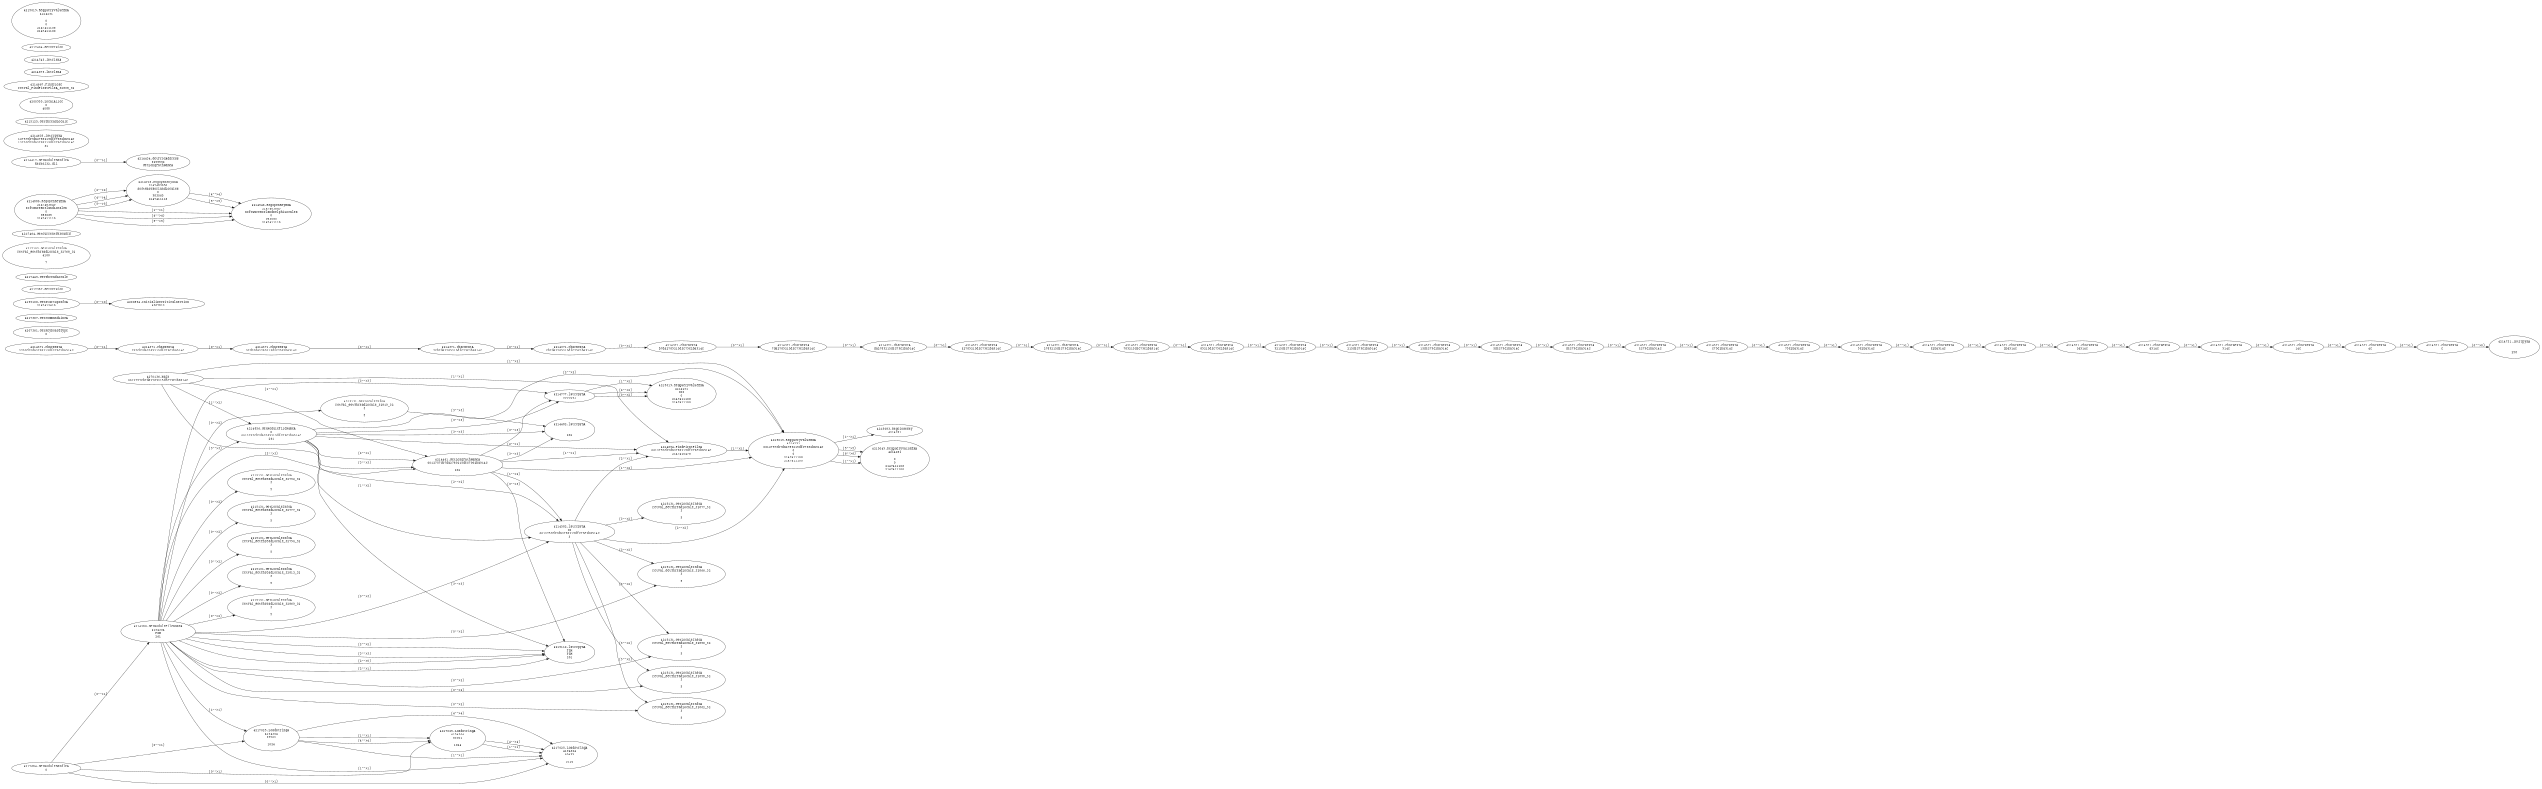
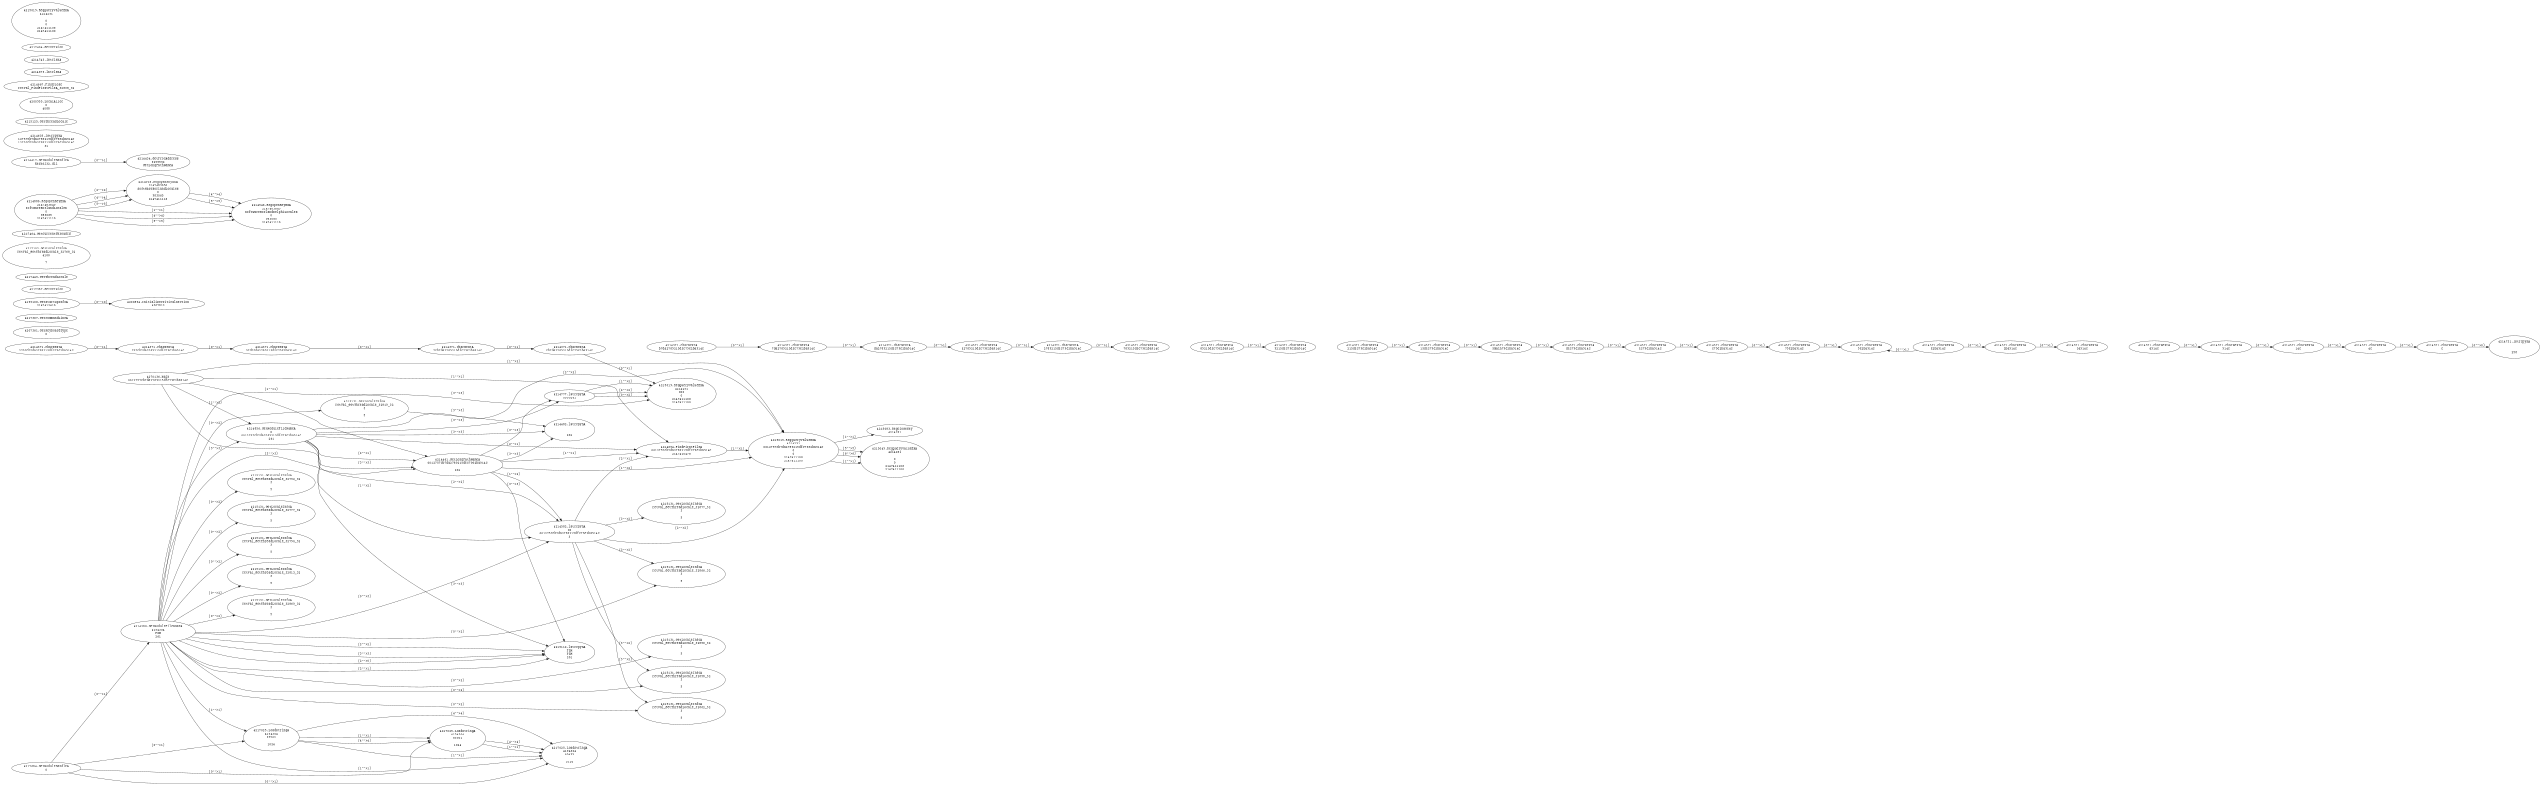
(1179, 347) -> none
(1325, 347) -> none
(1506, 347) -> (1506, 347)
(1901, 347) -> (1904, 352)
(2117, 347) -> none
(625, 348) -> (619, 369)
(260, 385) -> (318, 395)
(624, 587) -> none
